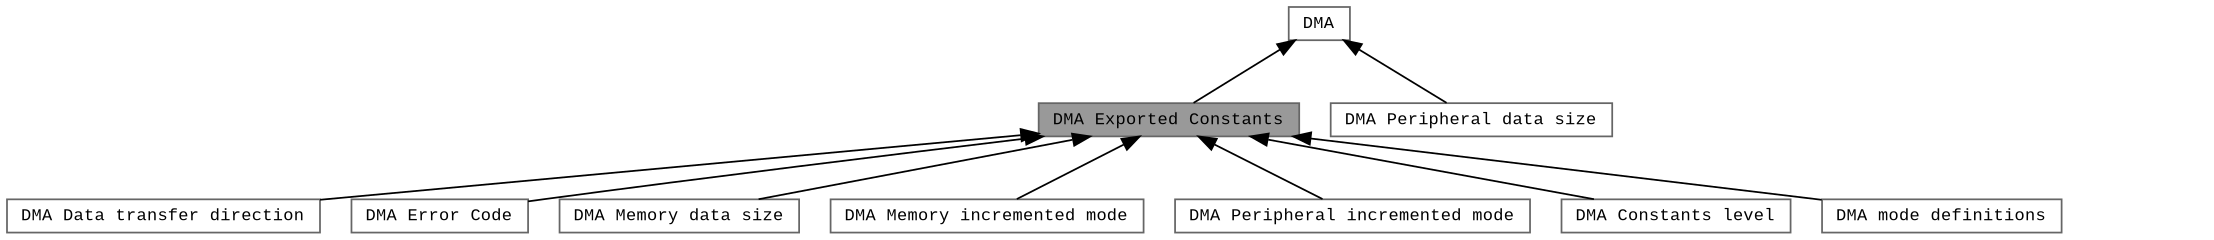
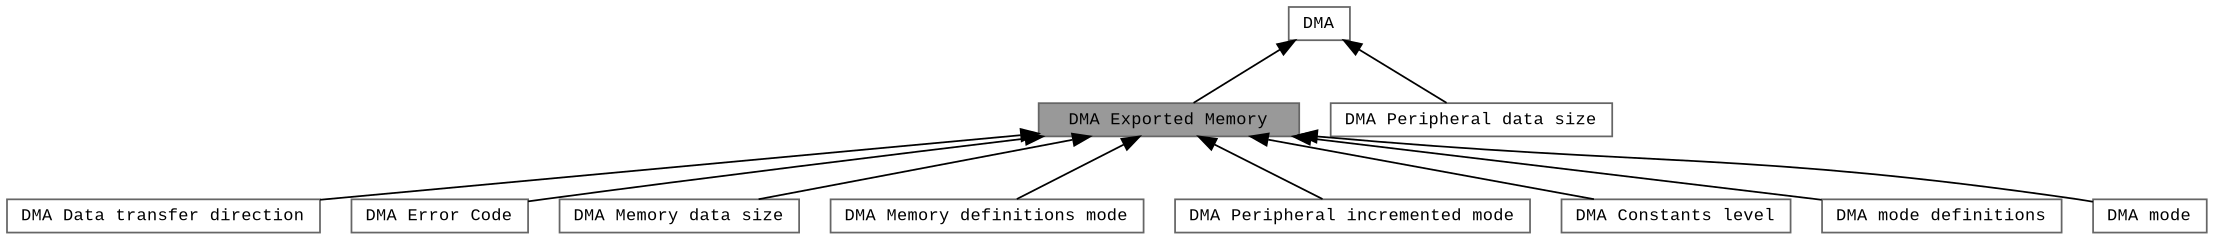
(1169, 120) -> (1169, 120)
(987, 216) -> (987, 216)
none -> (2150, 216)
